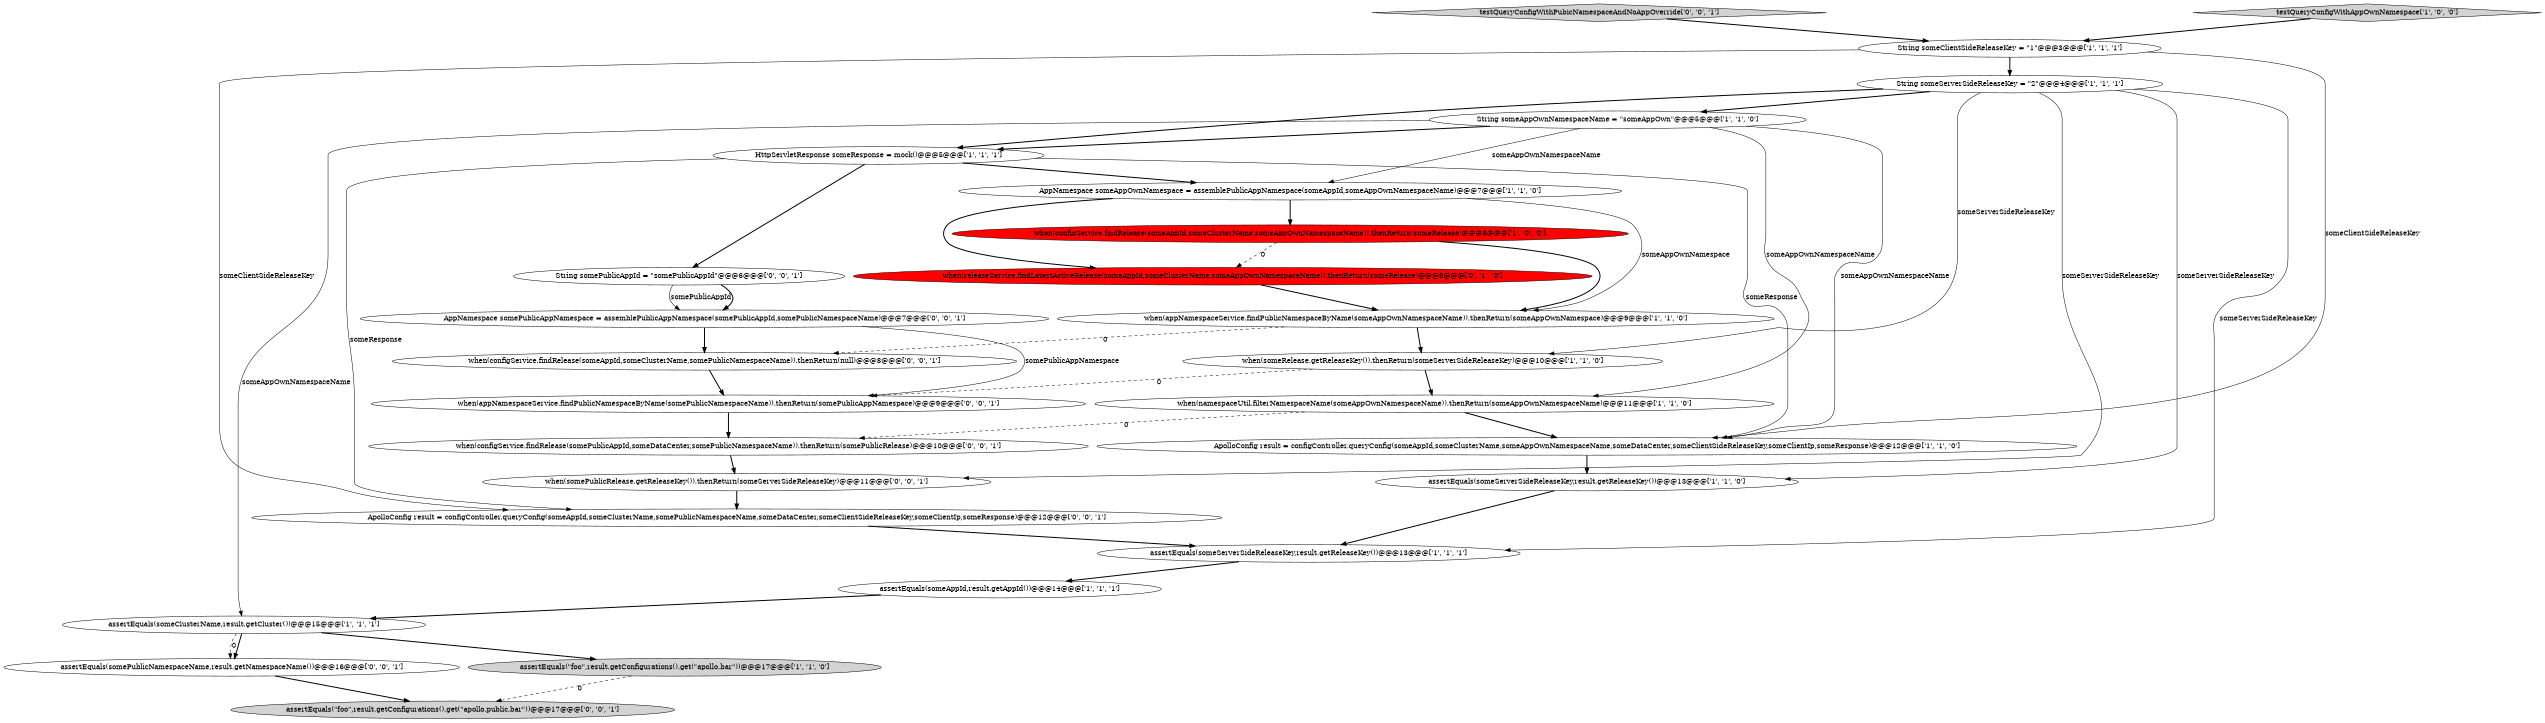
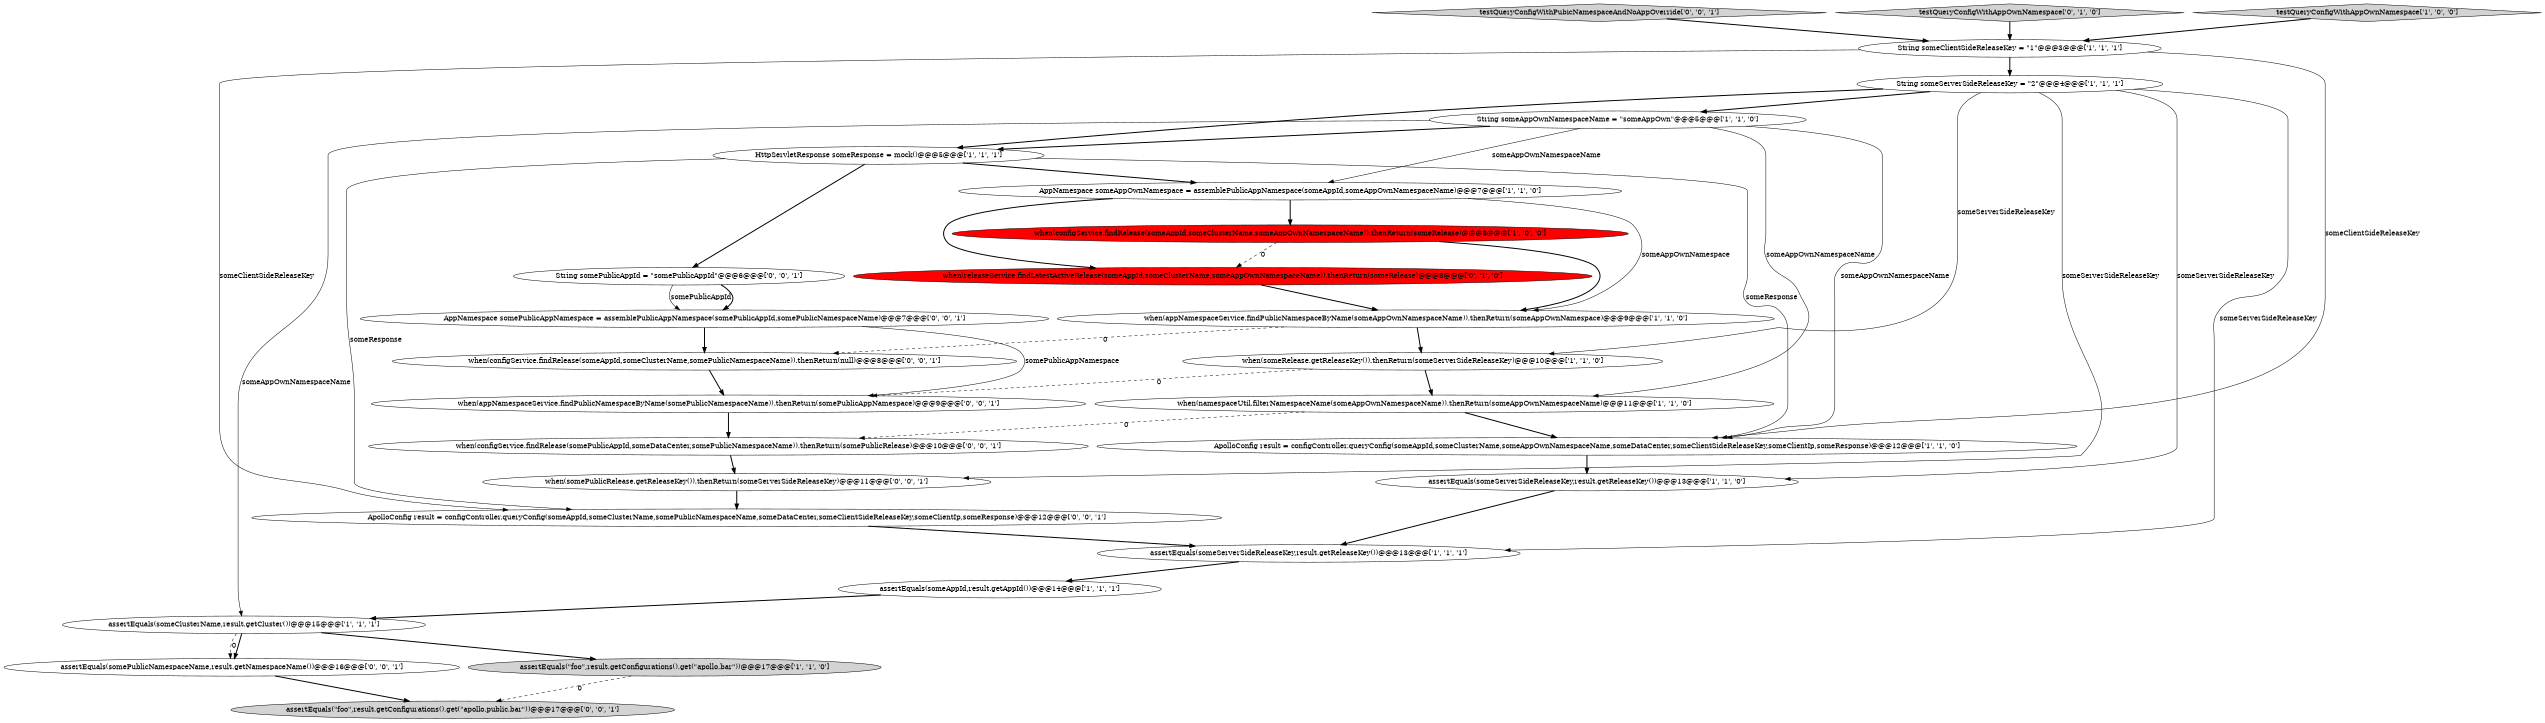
none -> (2010, 13)
